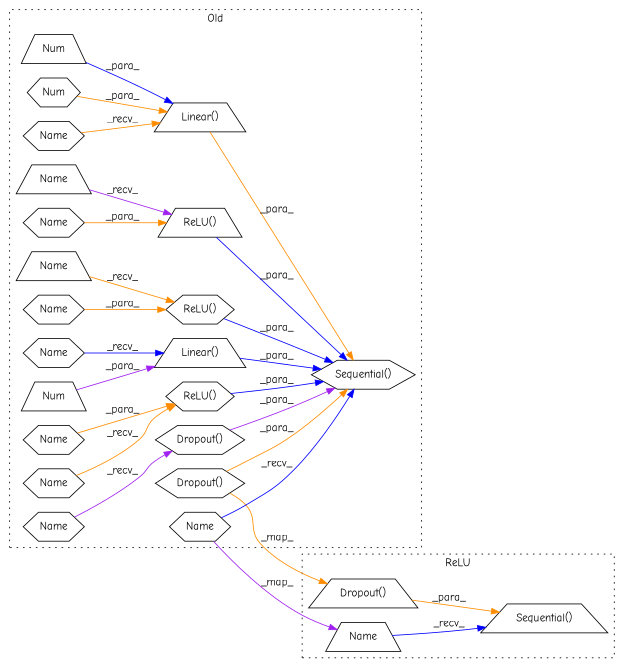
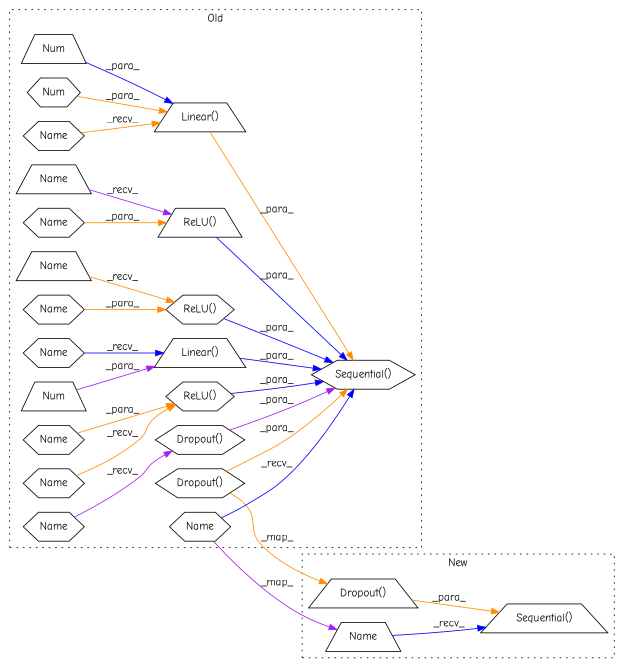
(458, 563) -> (458, 563)
